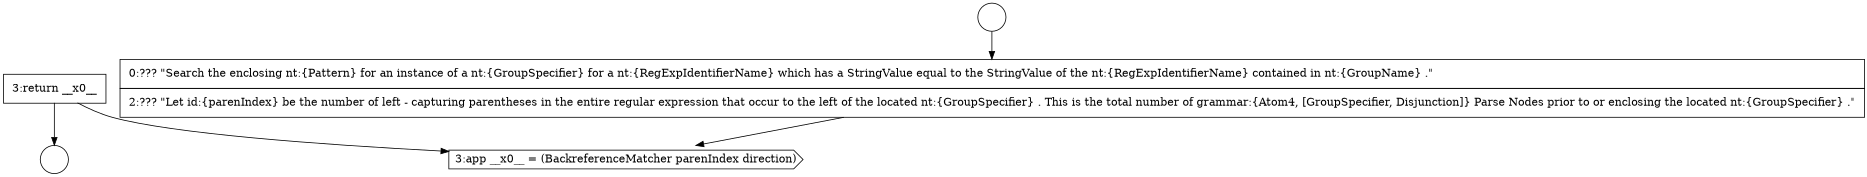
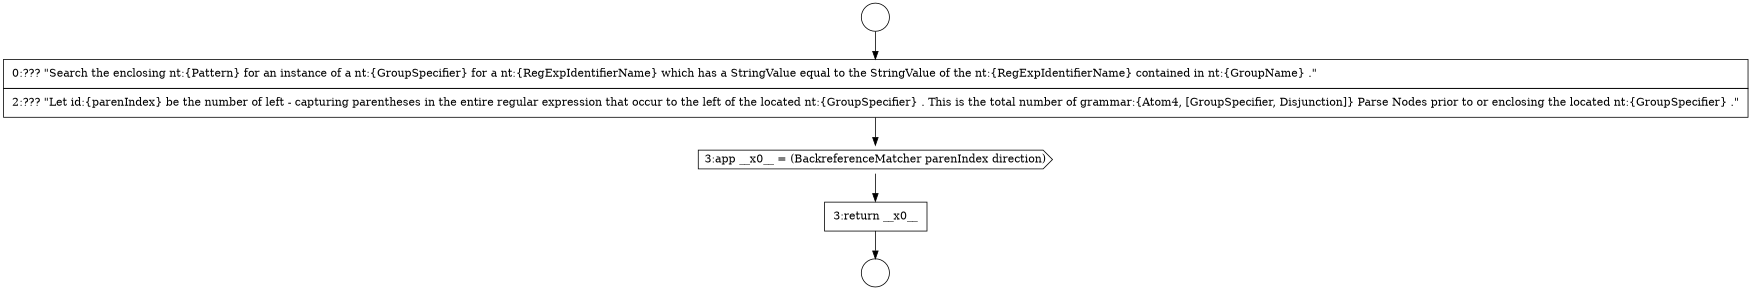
(257, 138) -> (875, 184)
